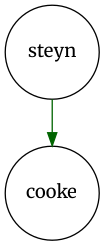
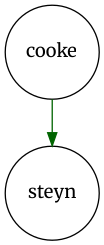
(52, 116) -> (52, 116)
